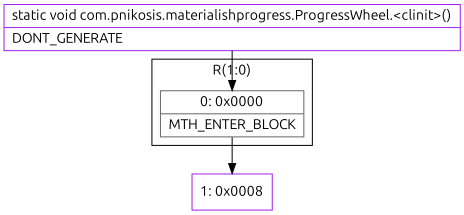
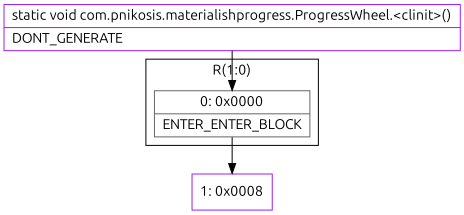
(232, 125) -> (232, 125)
